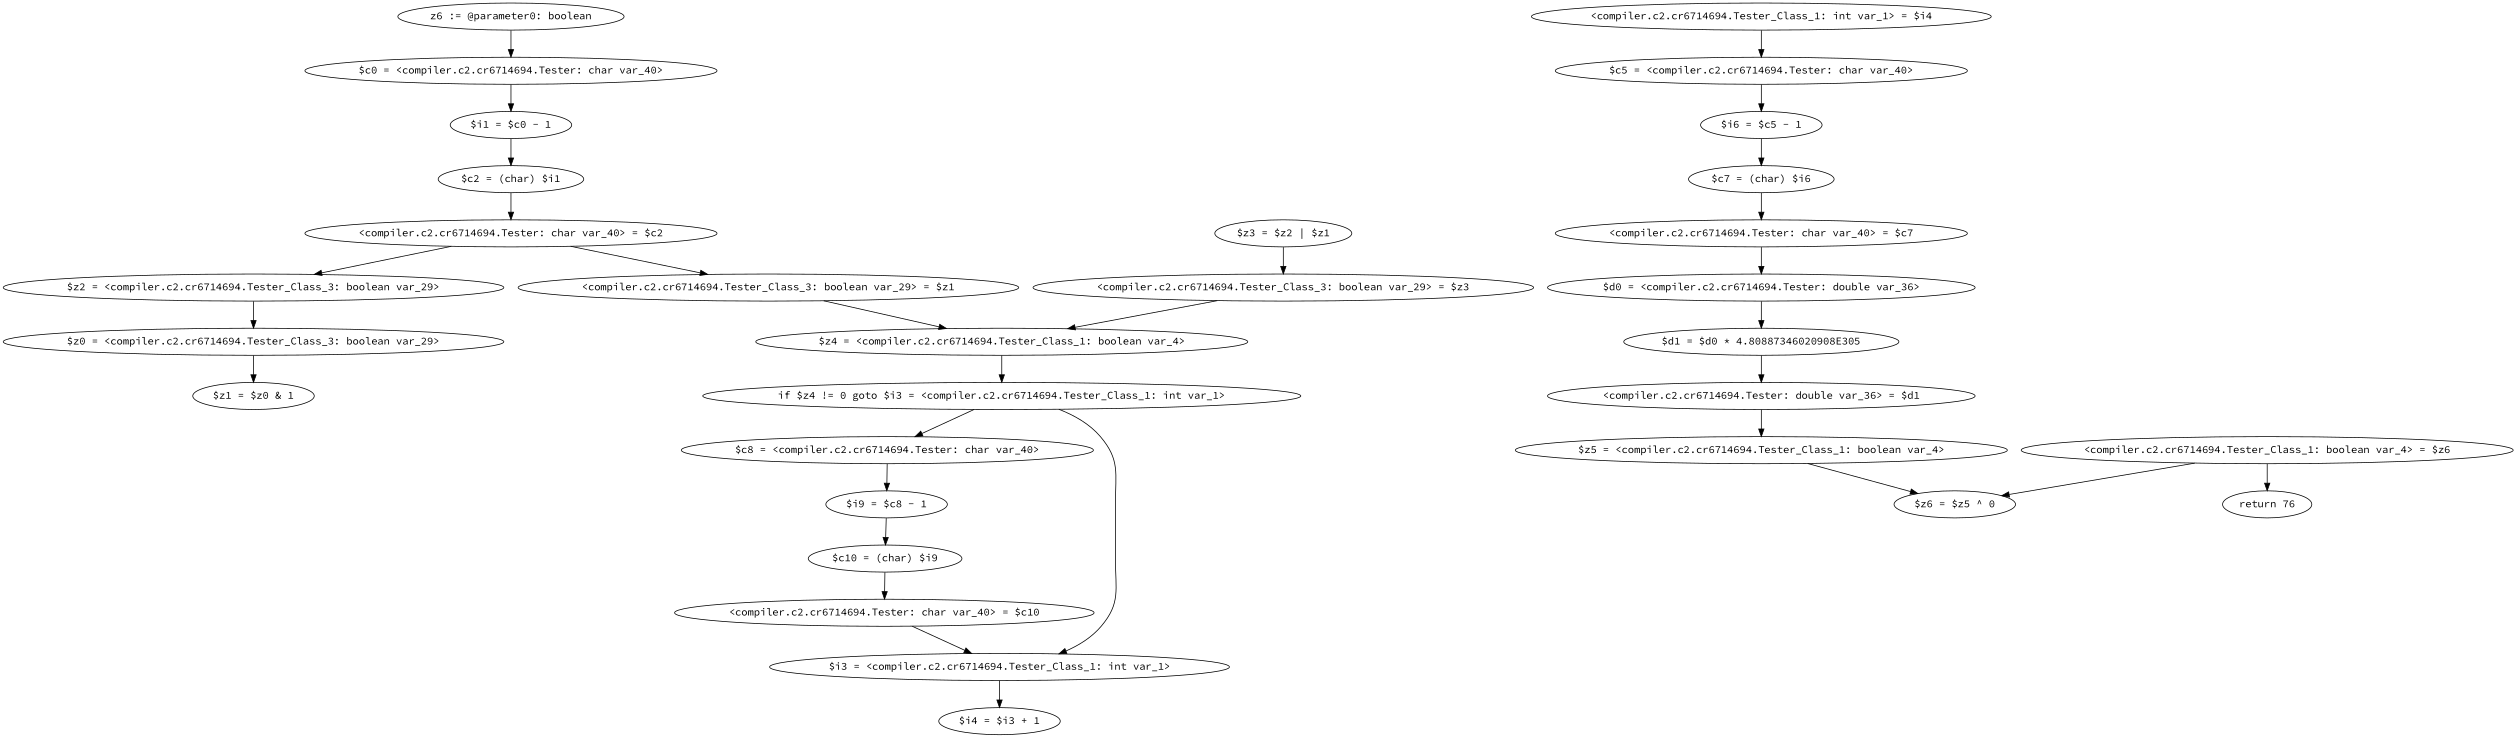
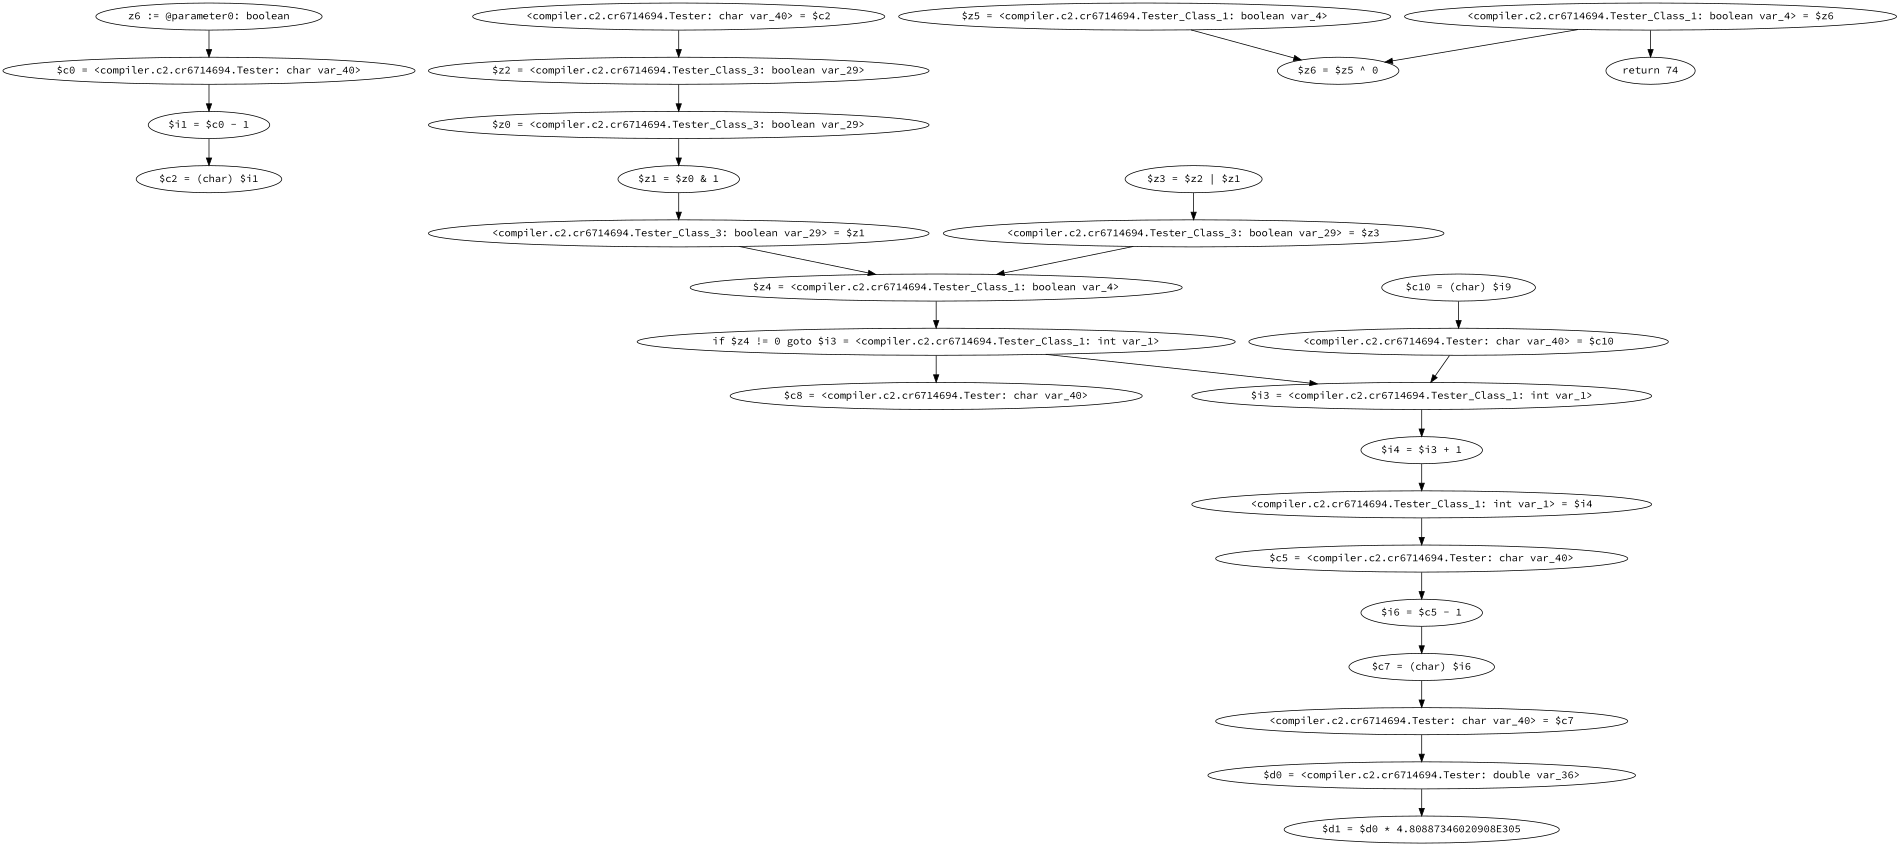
(511, 203) -> none
(635, 260) -> (679, 203)
(1761, 396) -> none
none -> (1422, 474)
(887, 504) -> none
(2267, 504) -> (1651, 71)
